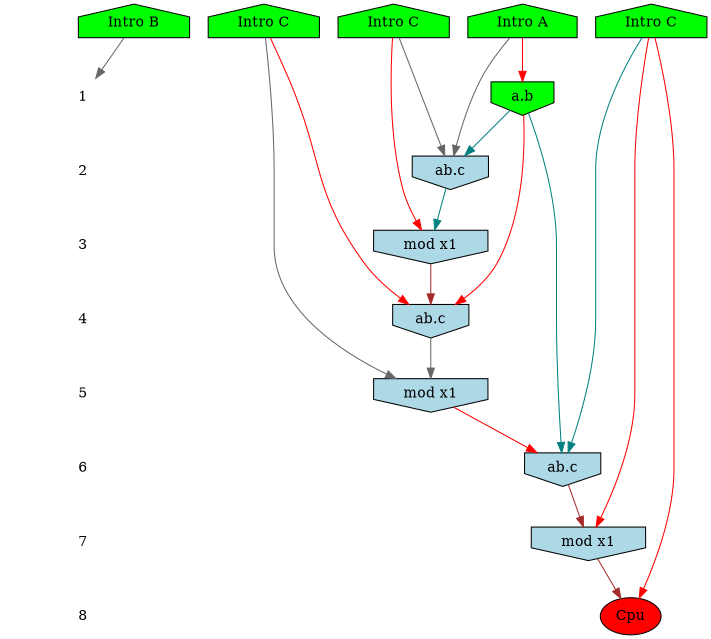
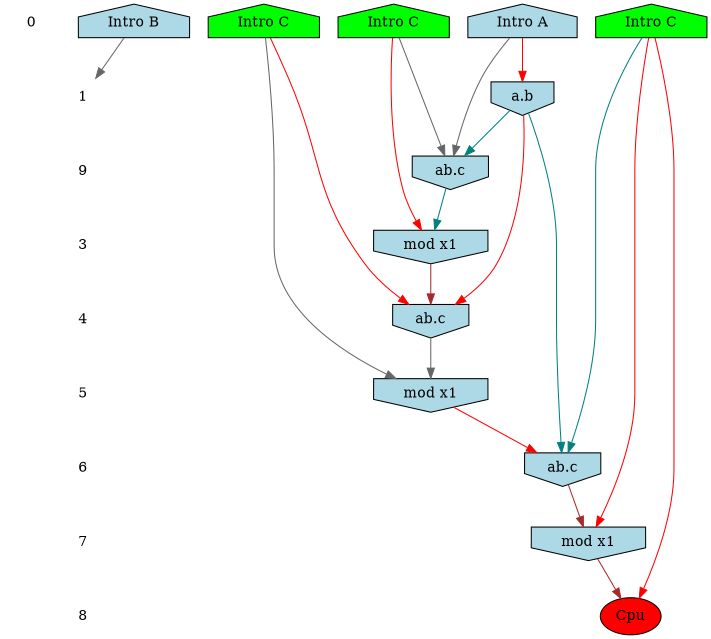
none -> (32, 23)
(134, 23) -> (134, 23)
(522, 23) -> (522, 23)
(522, 97) -> (522, 97)
(83, 171) -> (83, 171)
